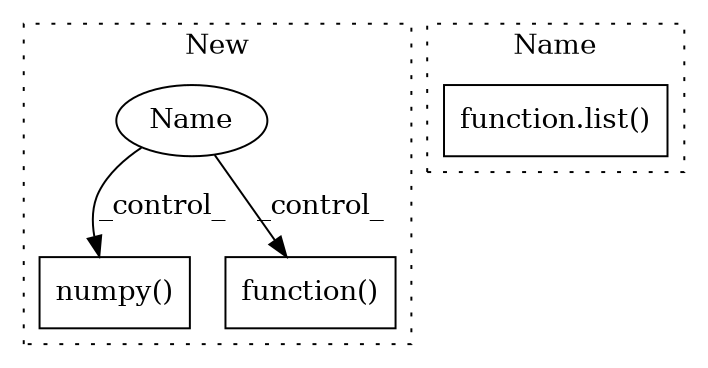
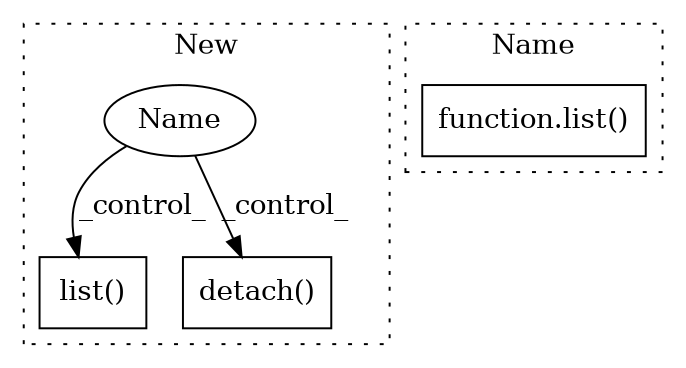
(115, 293) -> (93, 293)
(311, 293) -> (257, 293)
